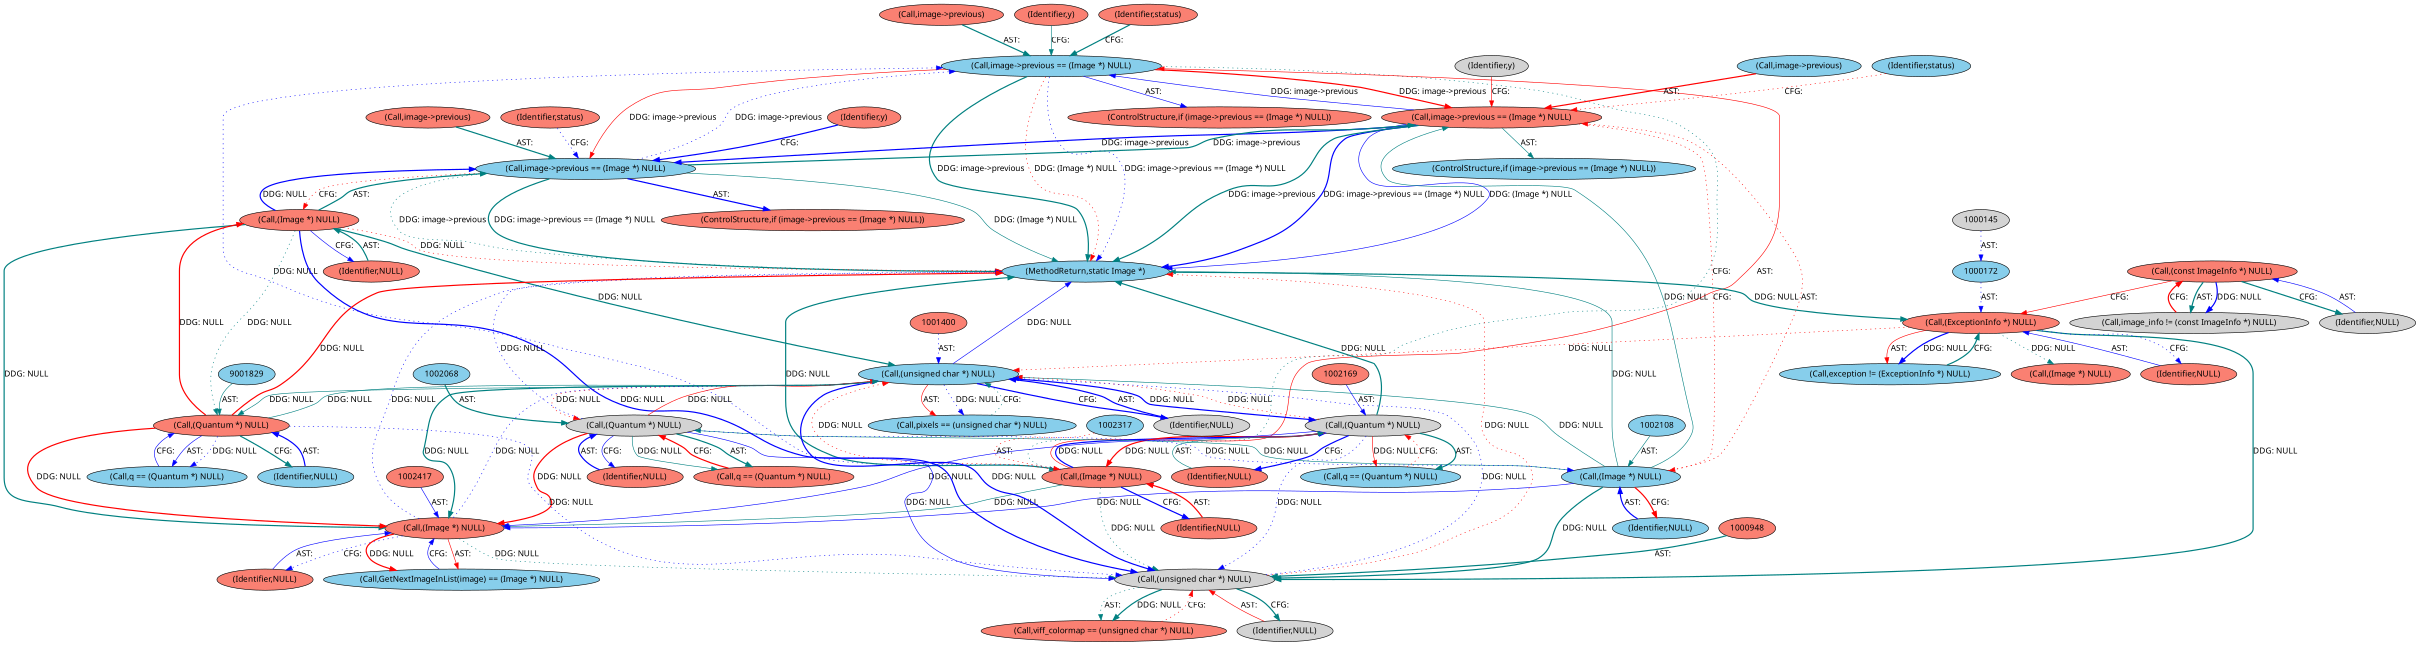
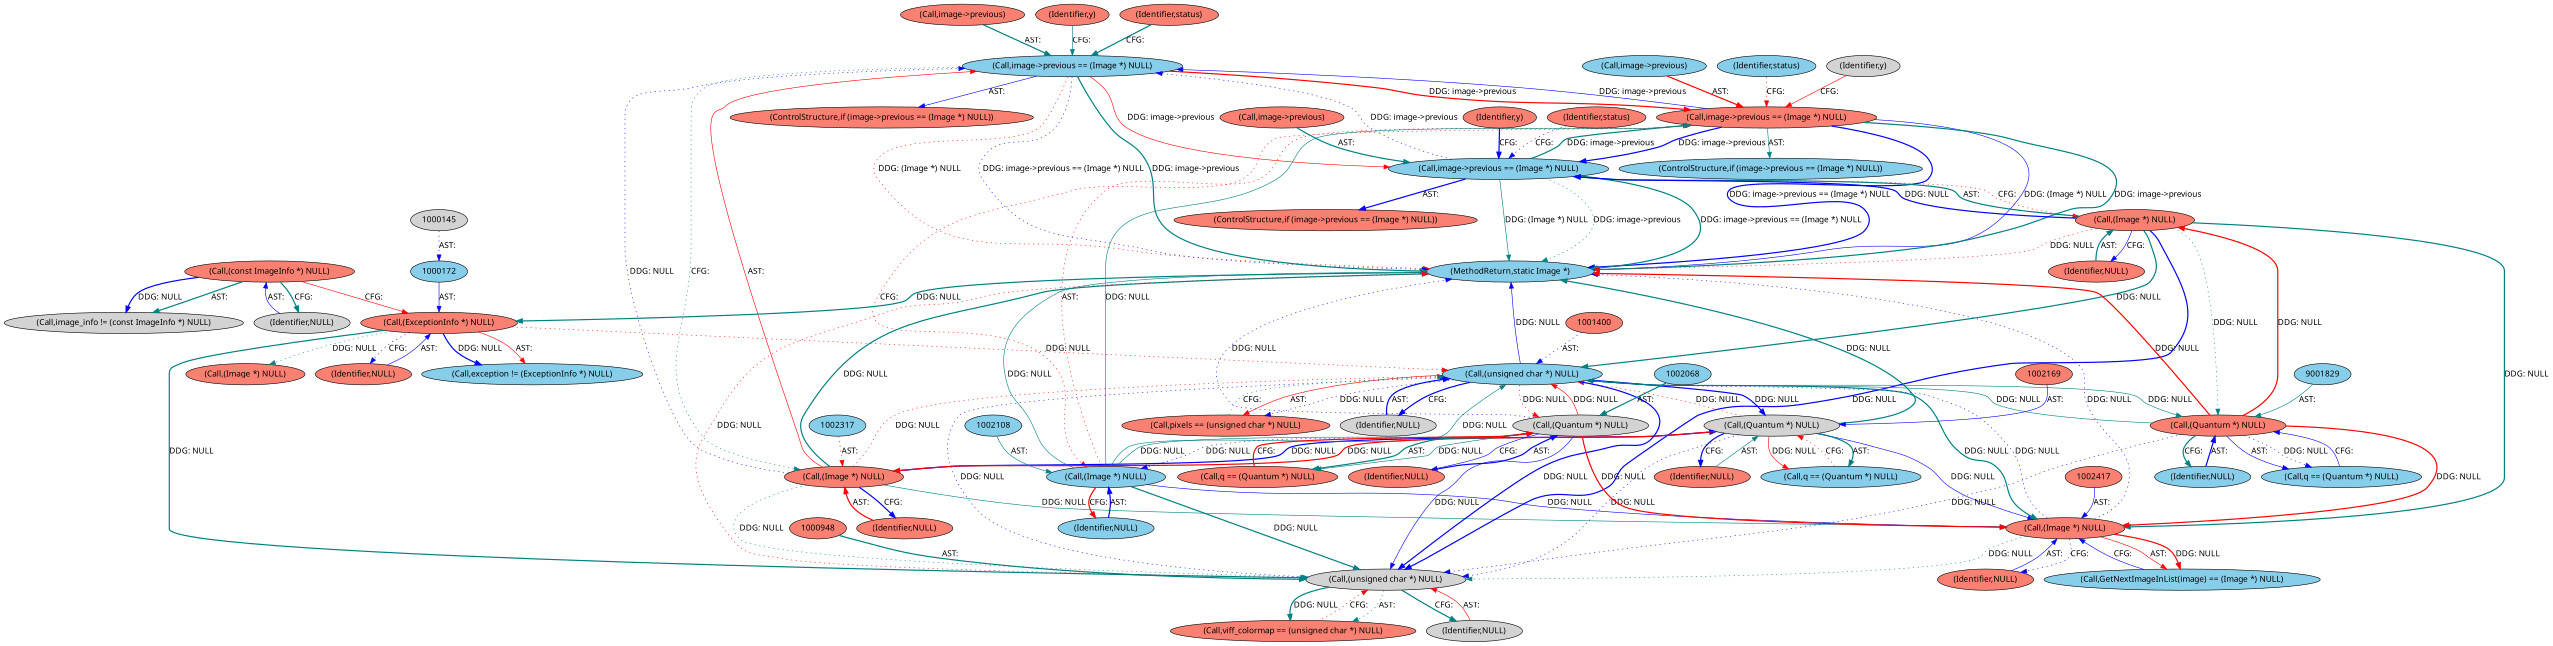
(1981, 294) -> (439, 294)
(2168, 298) -> none
(1965, 355) -> none
(972, 426) -> (1226, 426)
